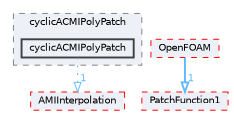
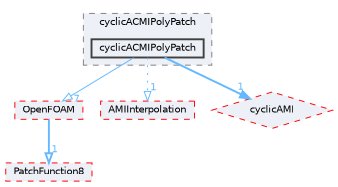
none -> (102, 77)
(185, 101) -> (49, 172)
none -> (272, 110)
